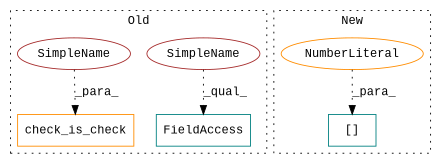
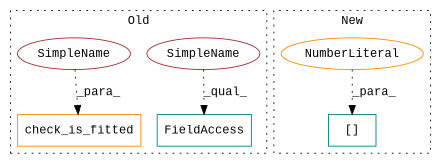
(76, 130) -> (79, 130)
